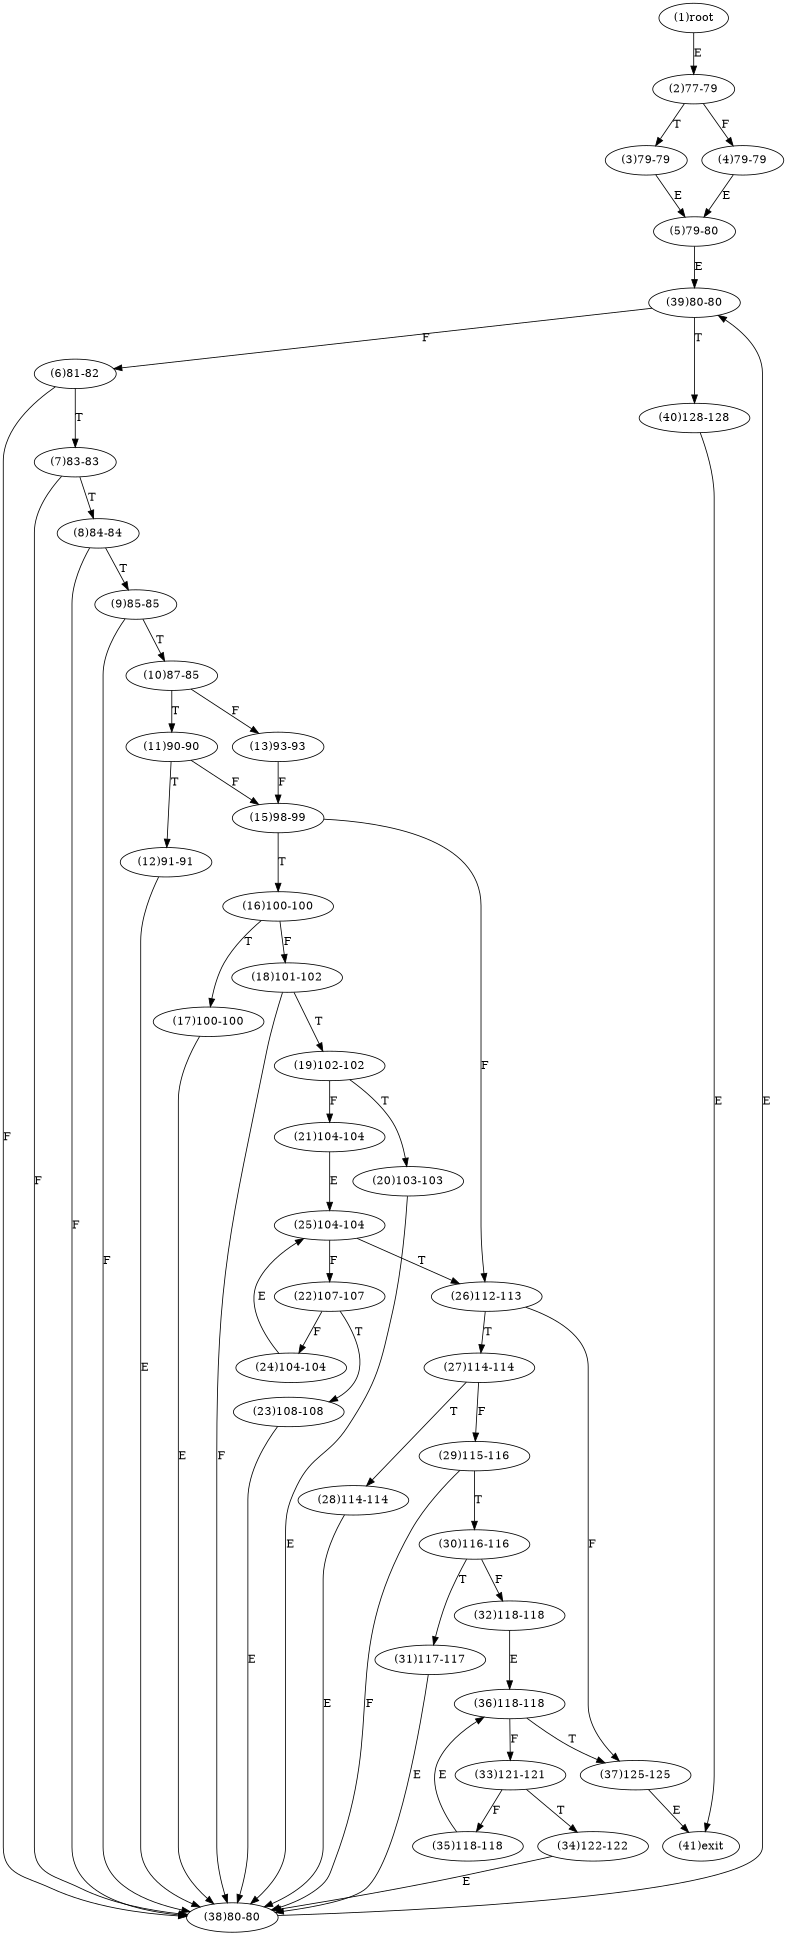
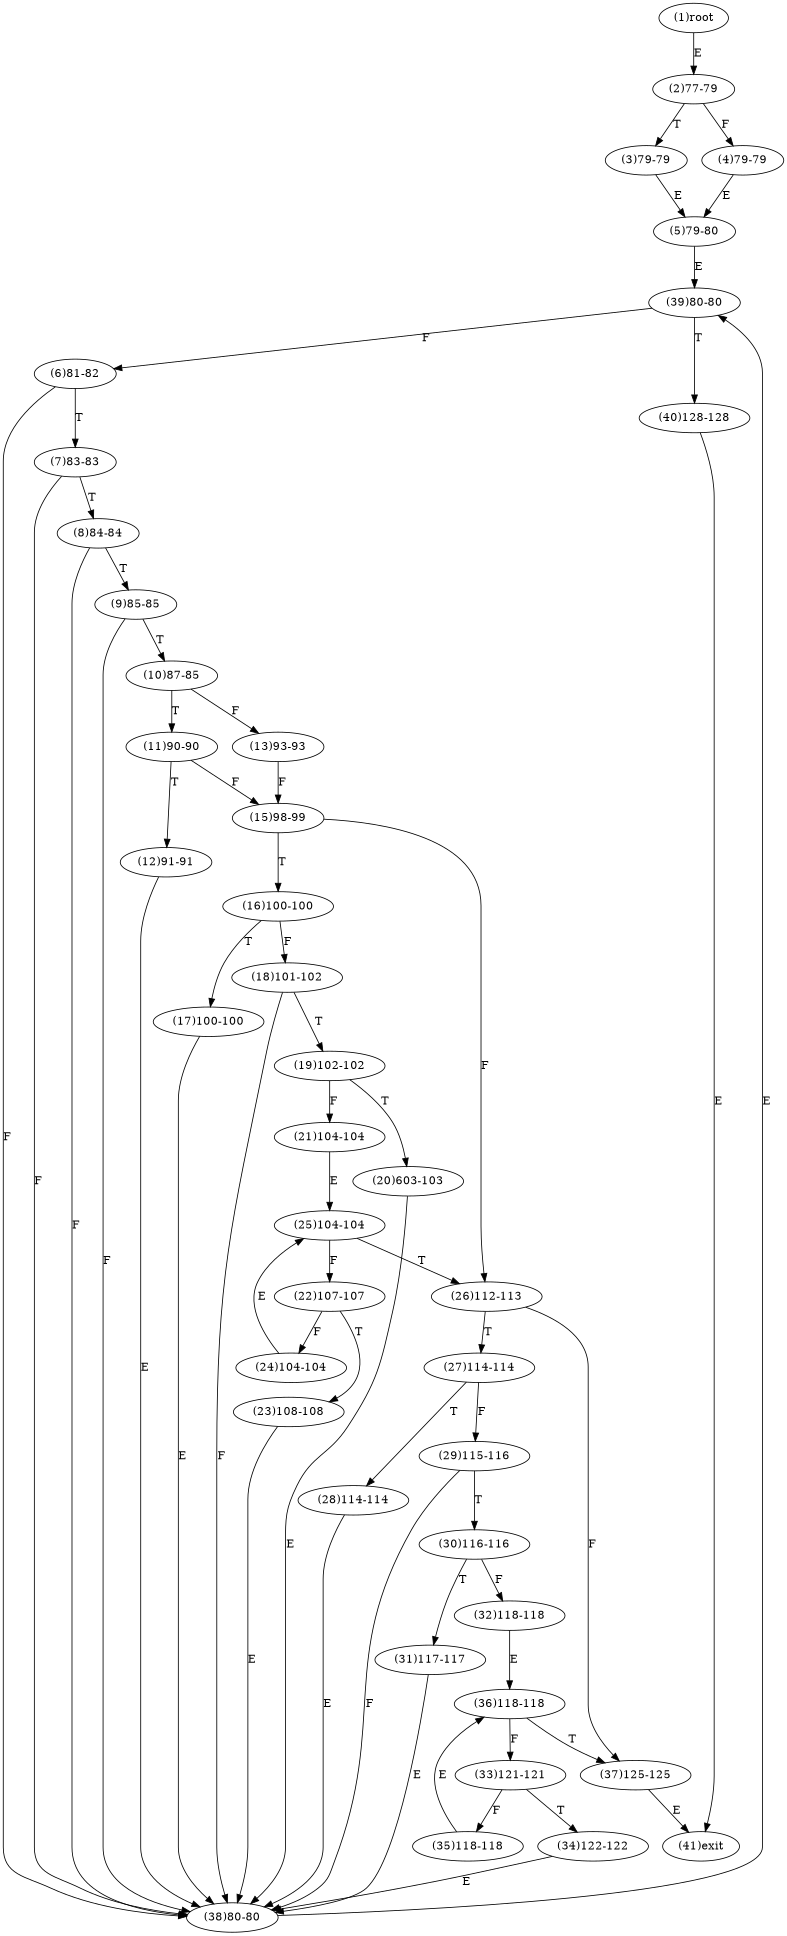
(408, 1181) -> (408, 1181)
